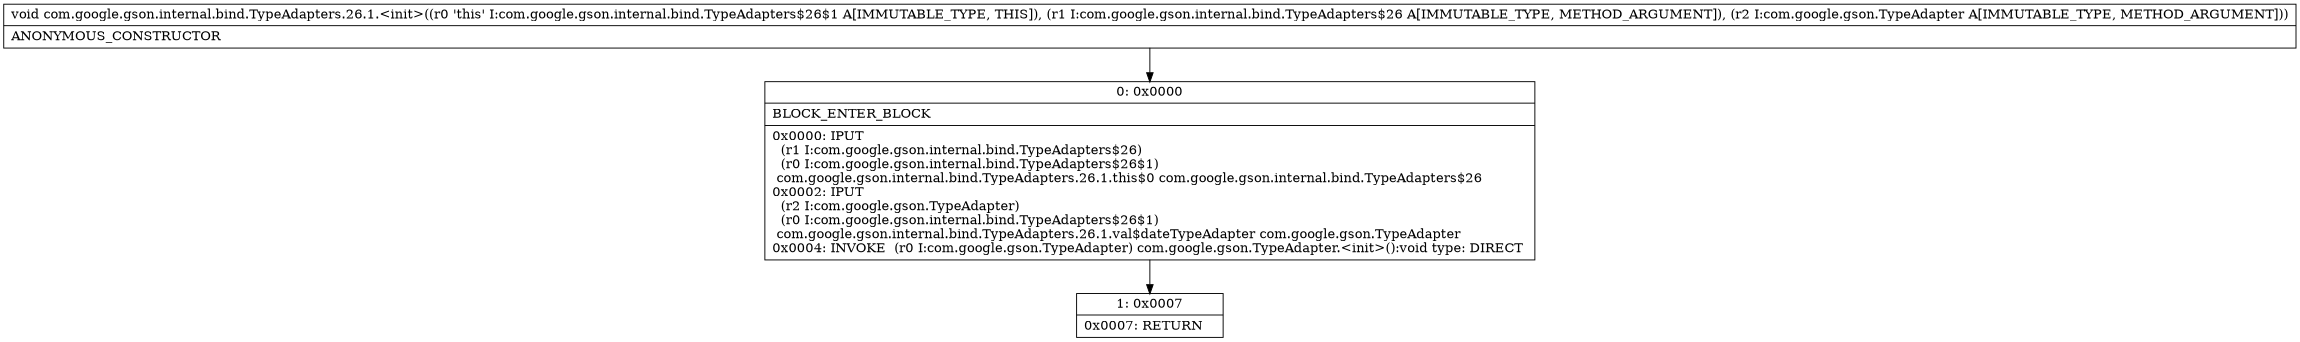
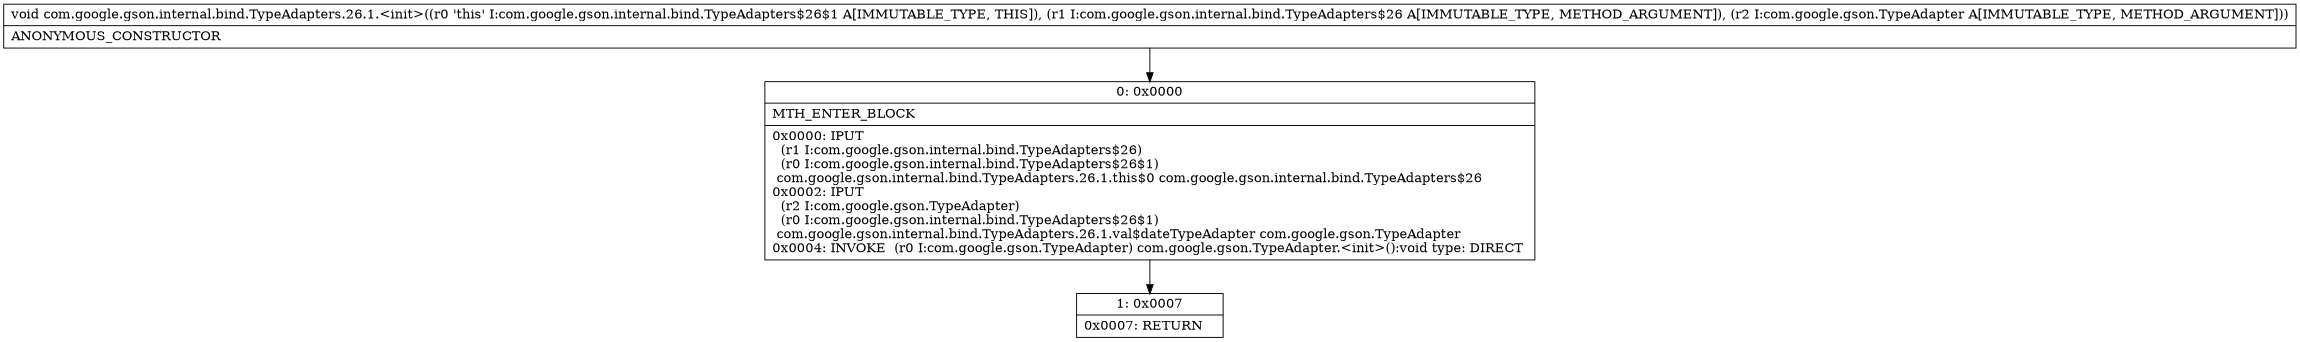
(852, 114) -> (844, 114)
